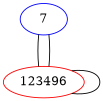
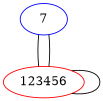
(44, 82) -> (44, 82)
